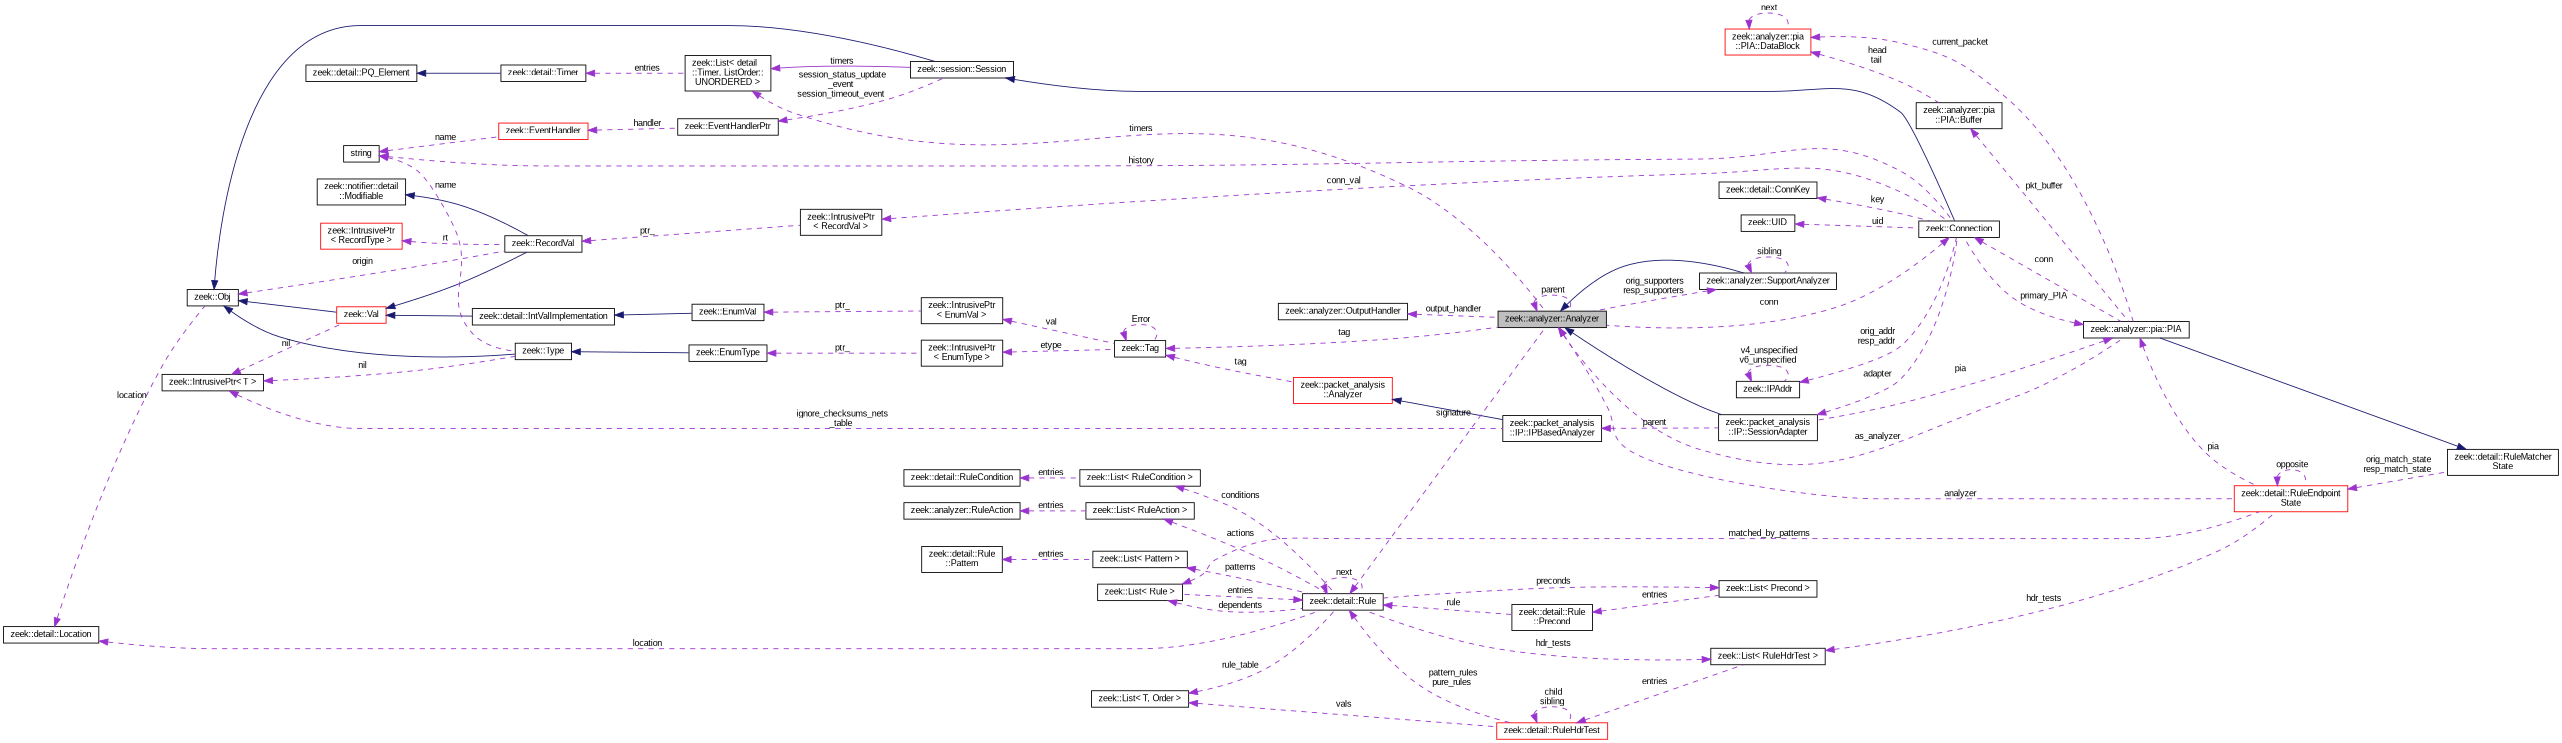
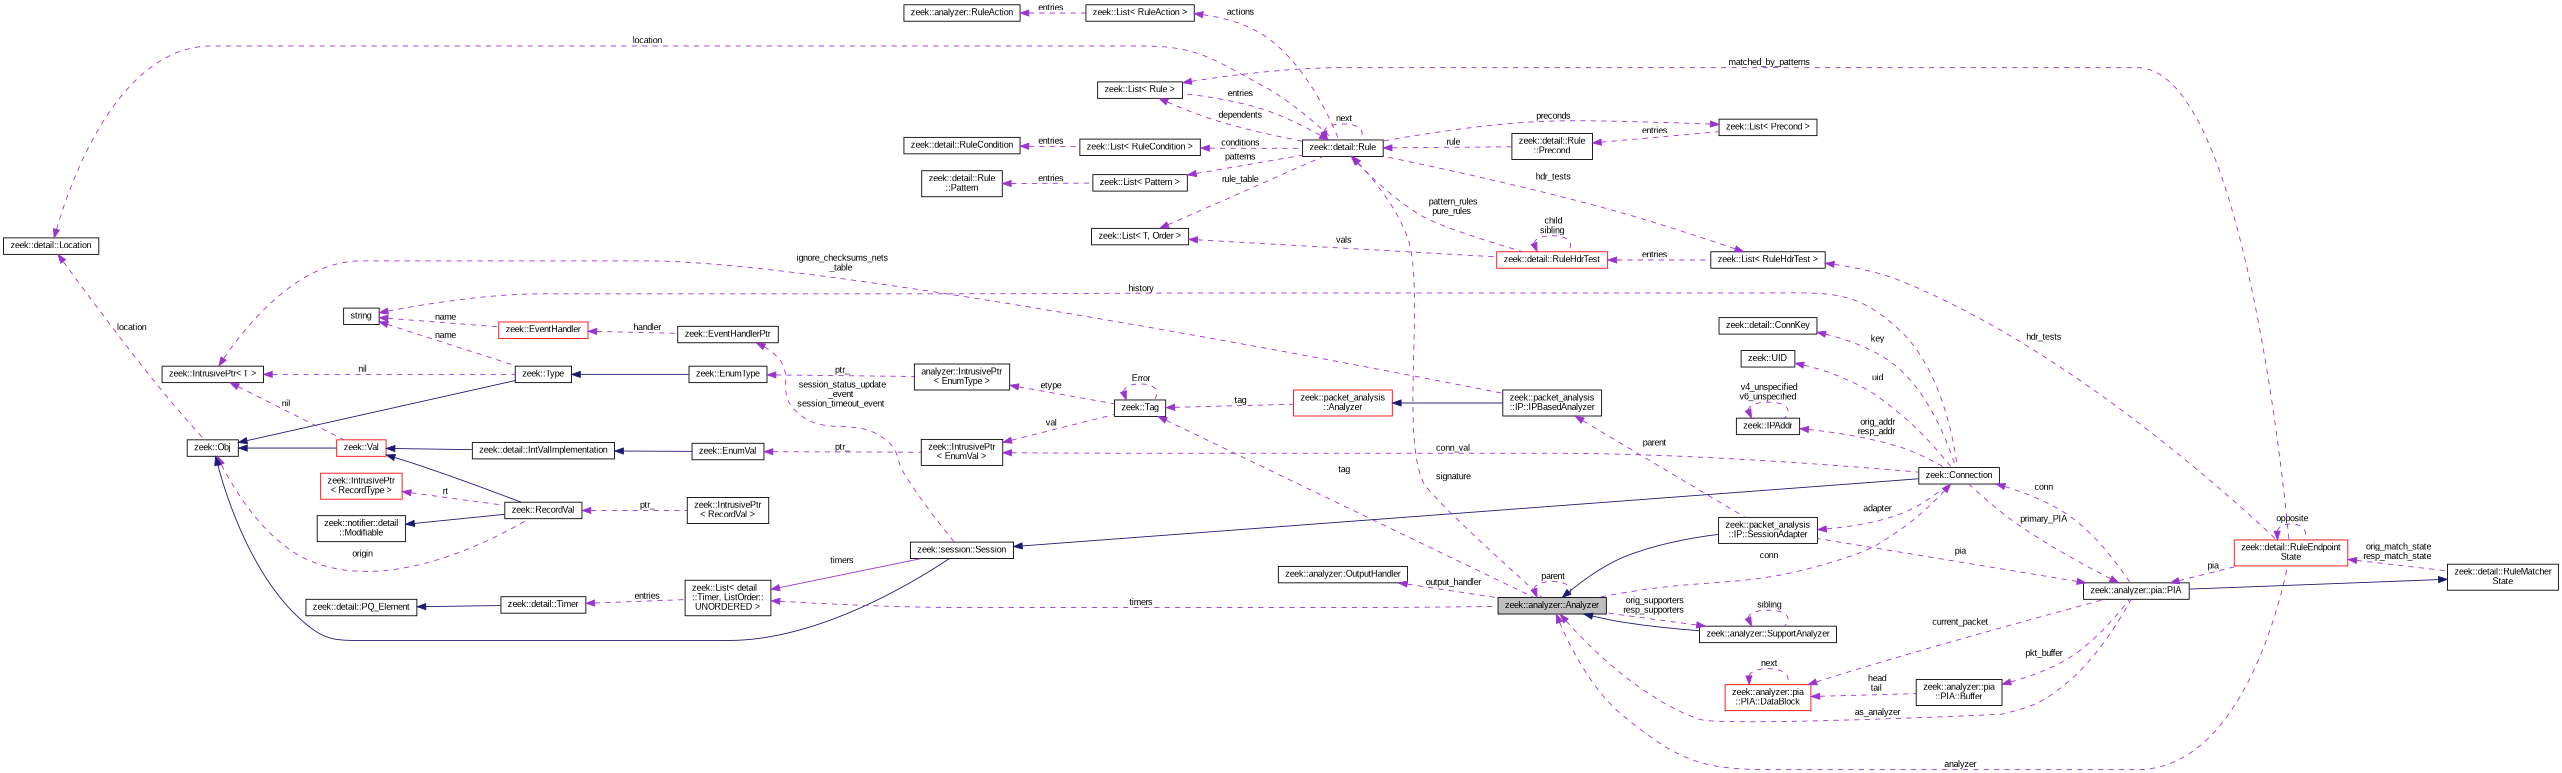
(1425, 185) -> (1465, 453)
(962, 353) -> (962, 377)
